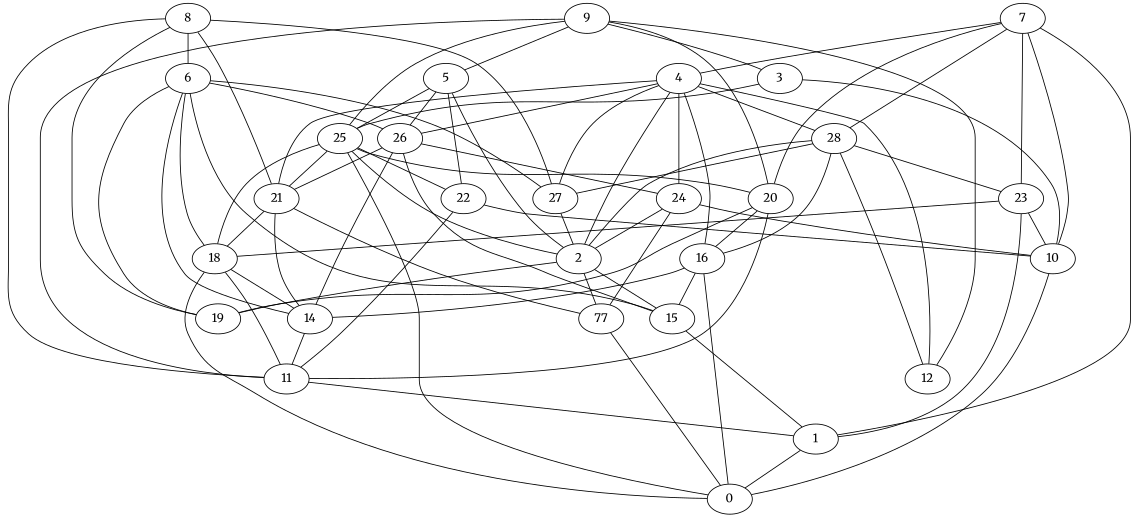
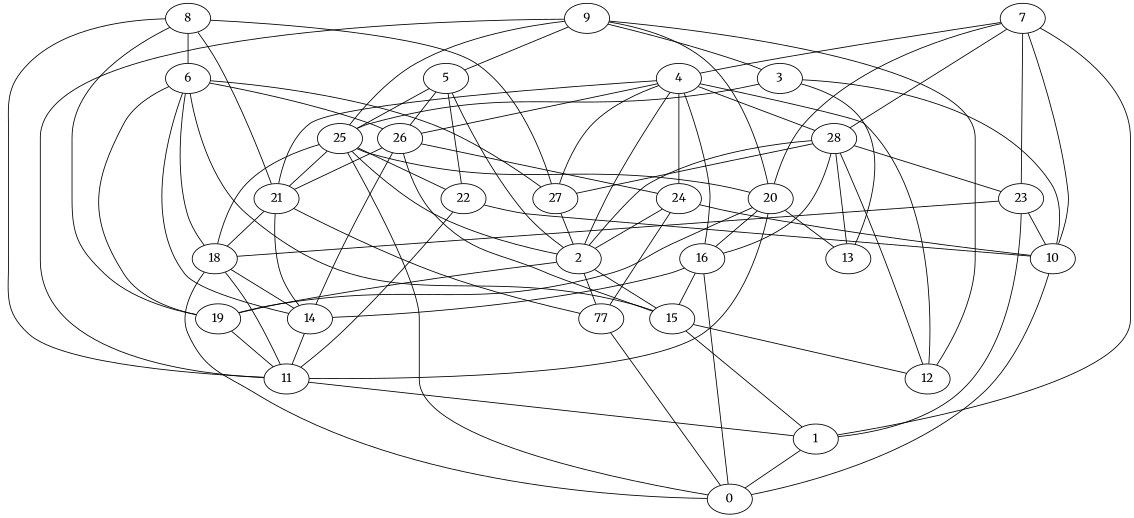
none -> (848, 259)
none -> (252, 349)
none -> (800, 349)
